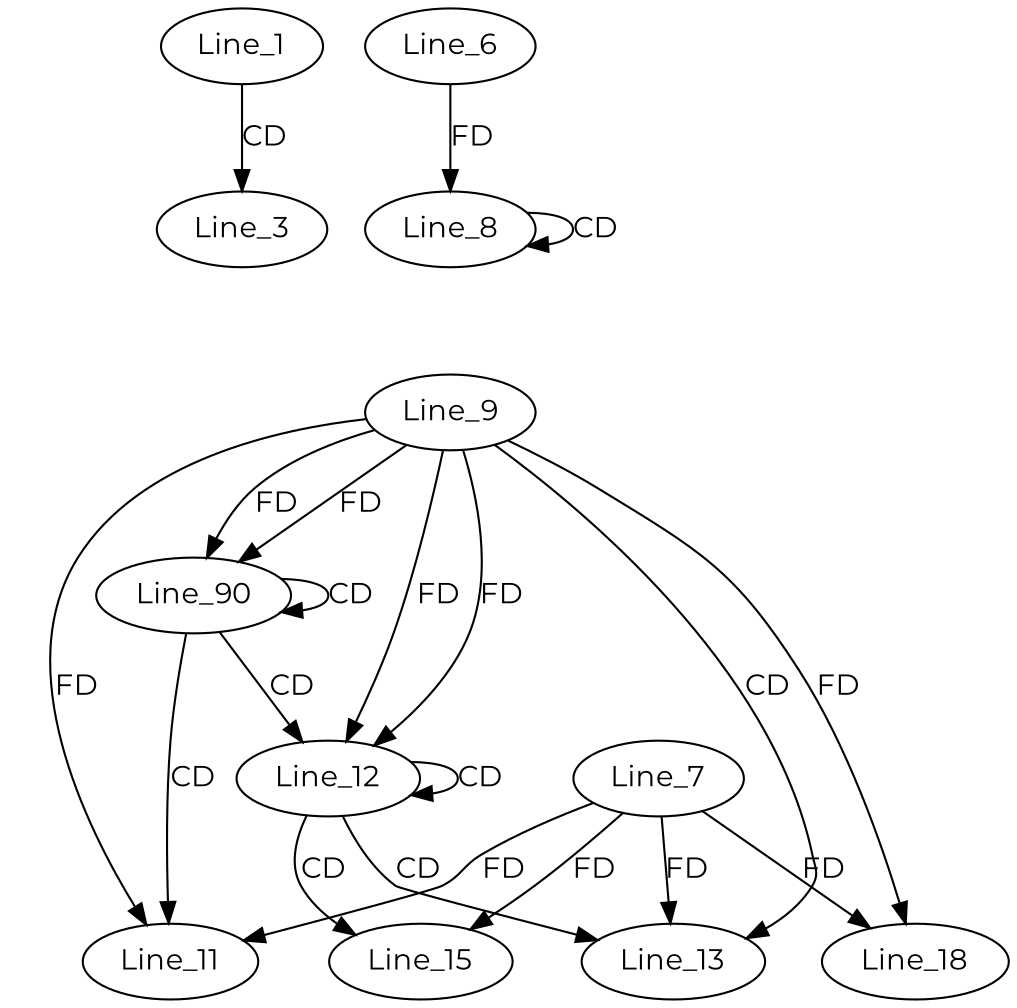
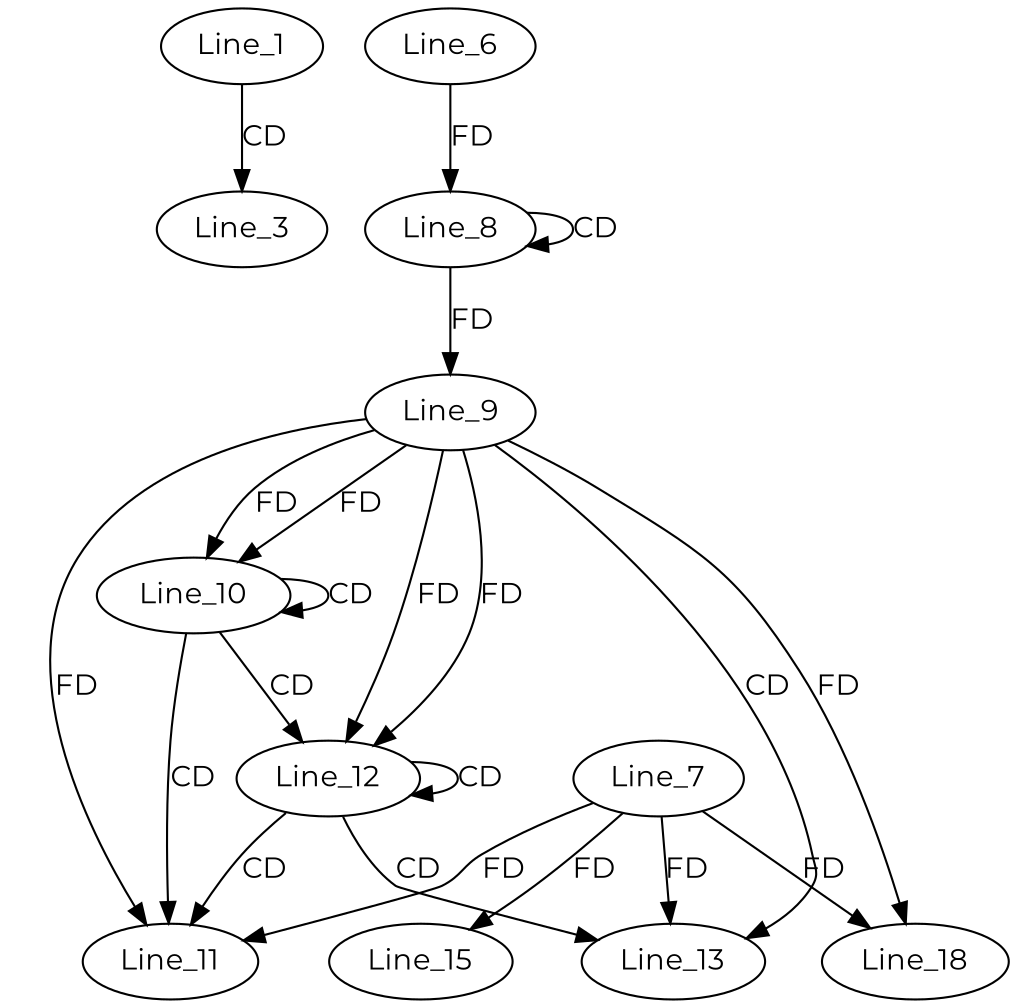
none -> (450, 310)
(194, 595) -> (194, 595)
(297, 876) -> (240, 856)
